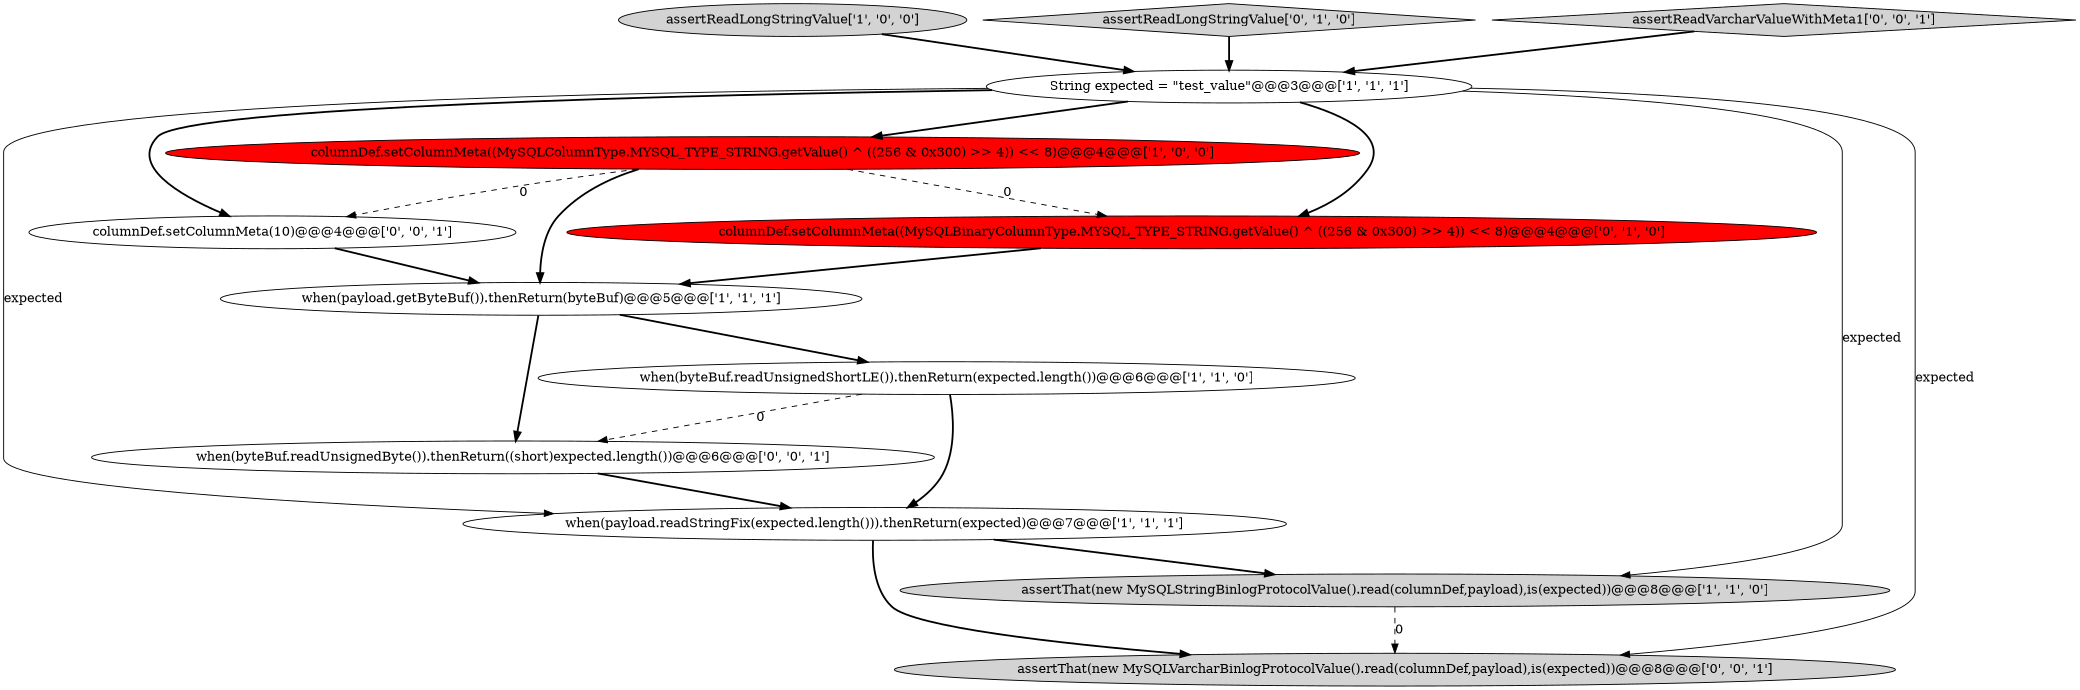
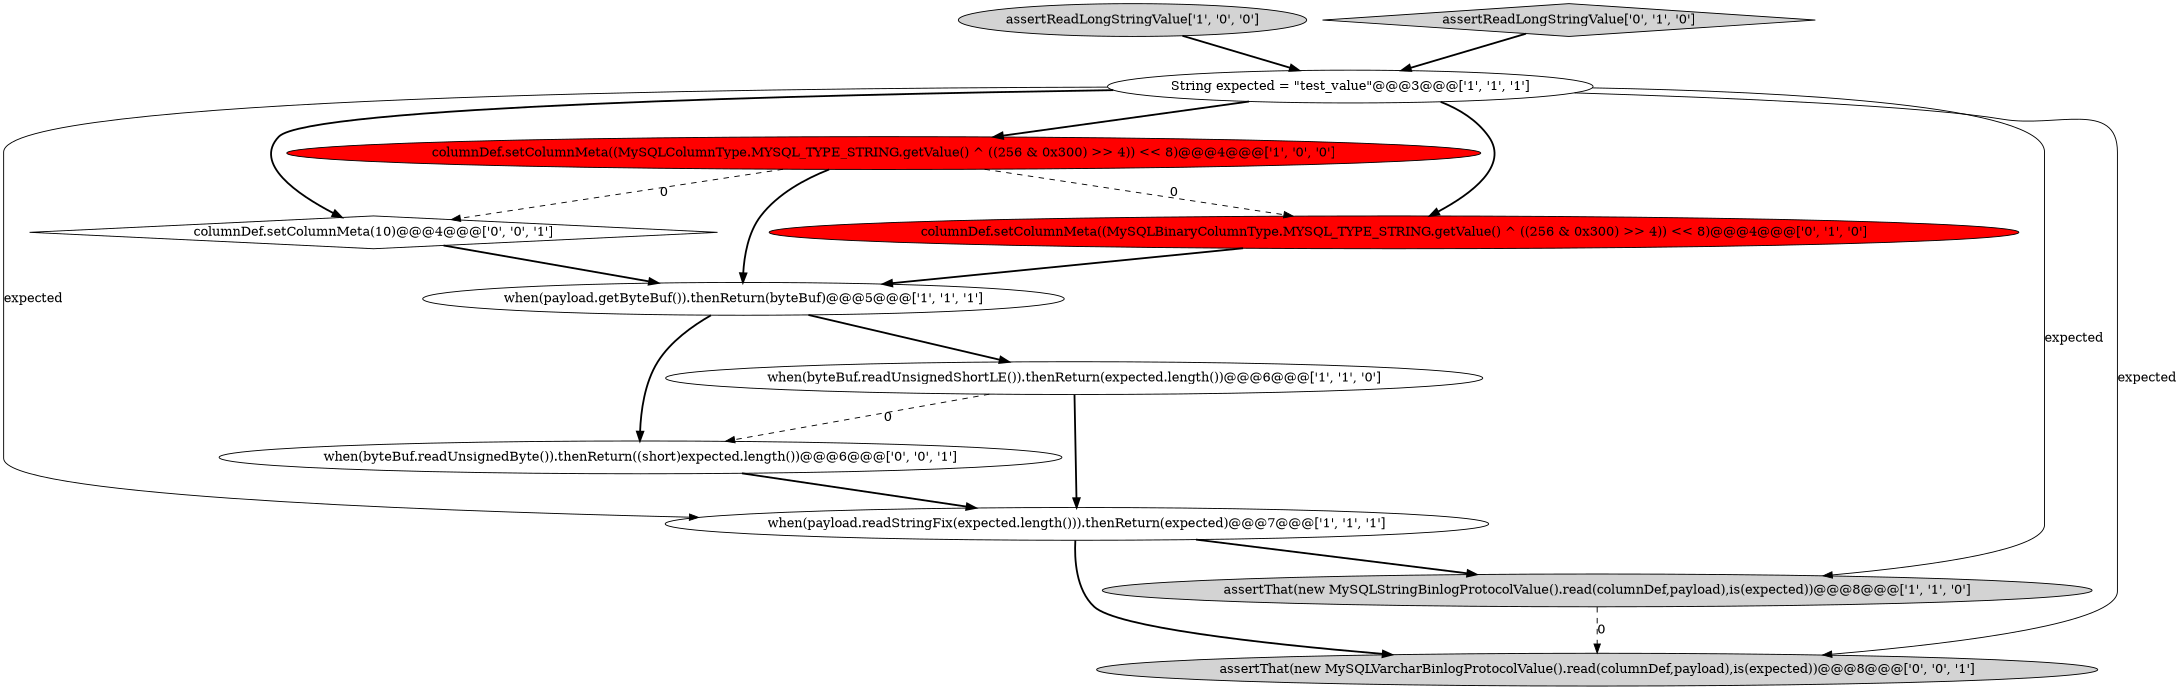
(1784, 20) -> none
(272, 232) -> (374, 232)
